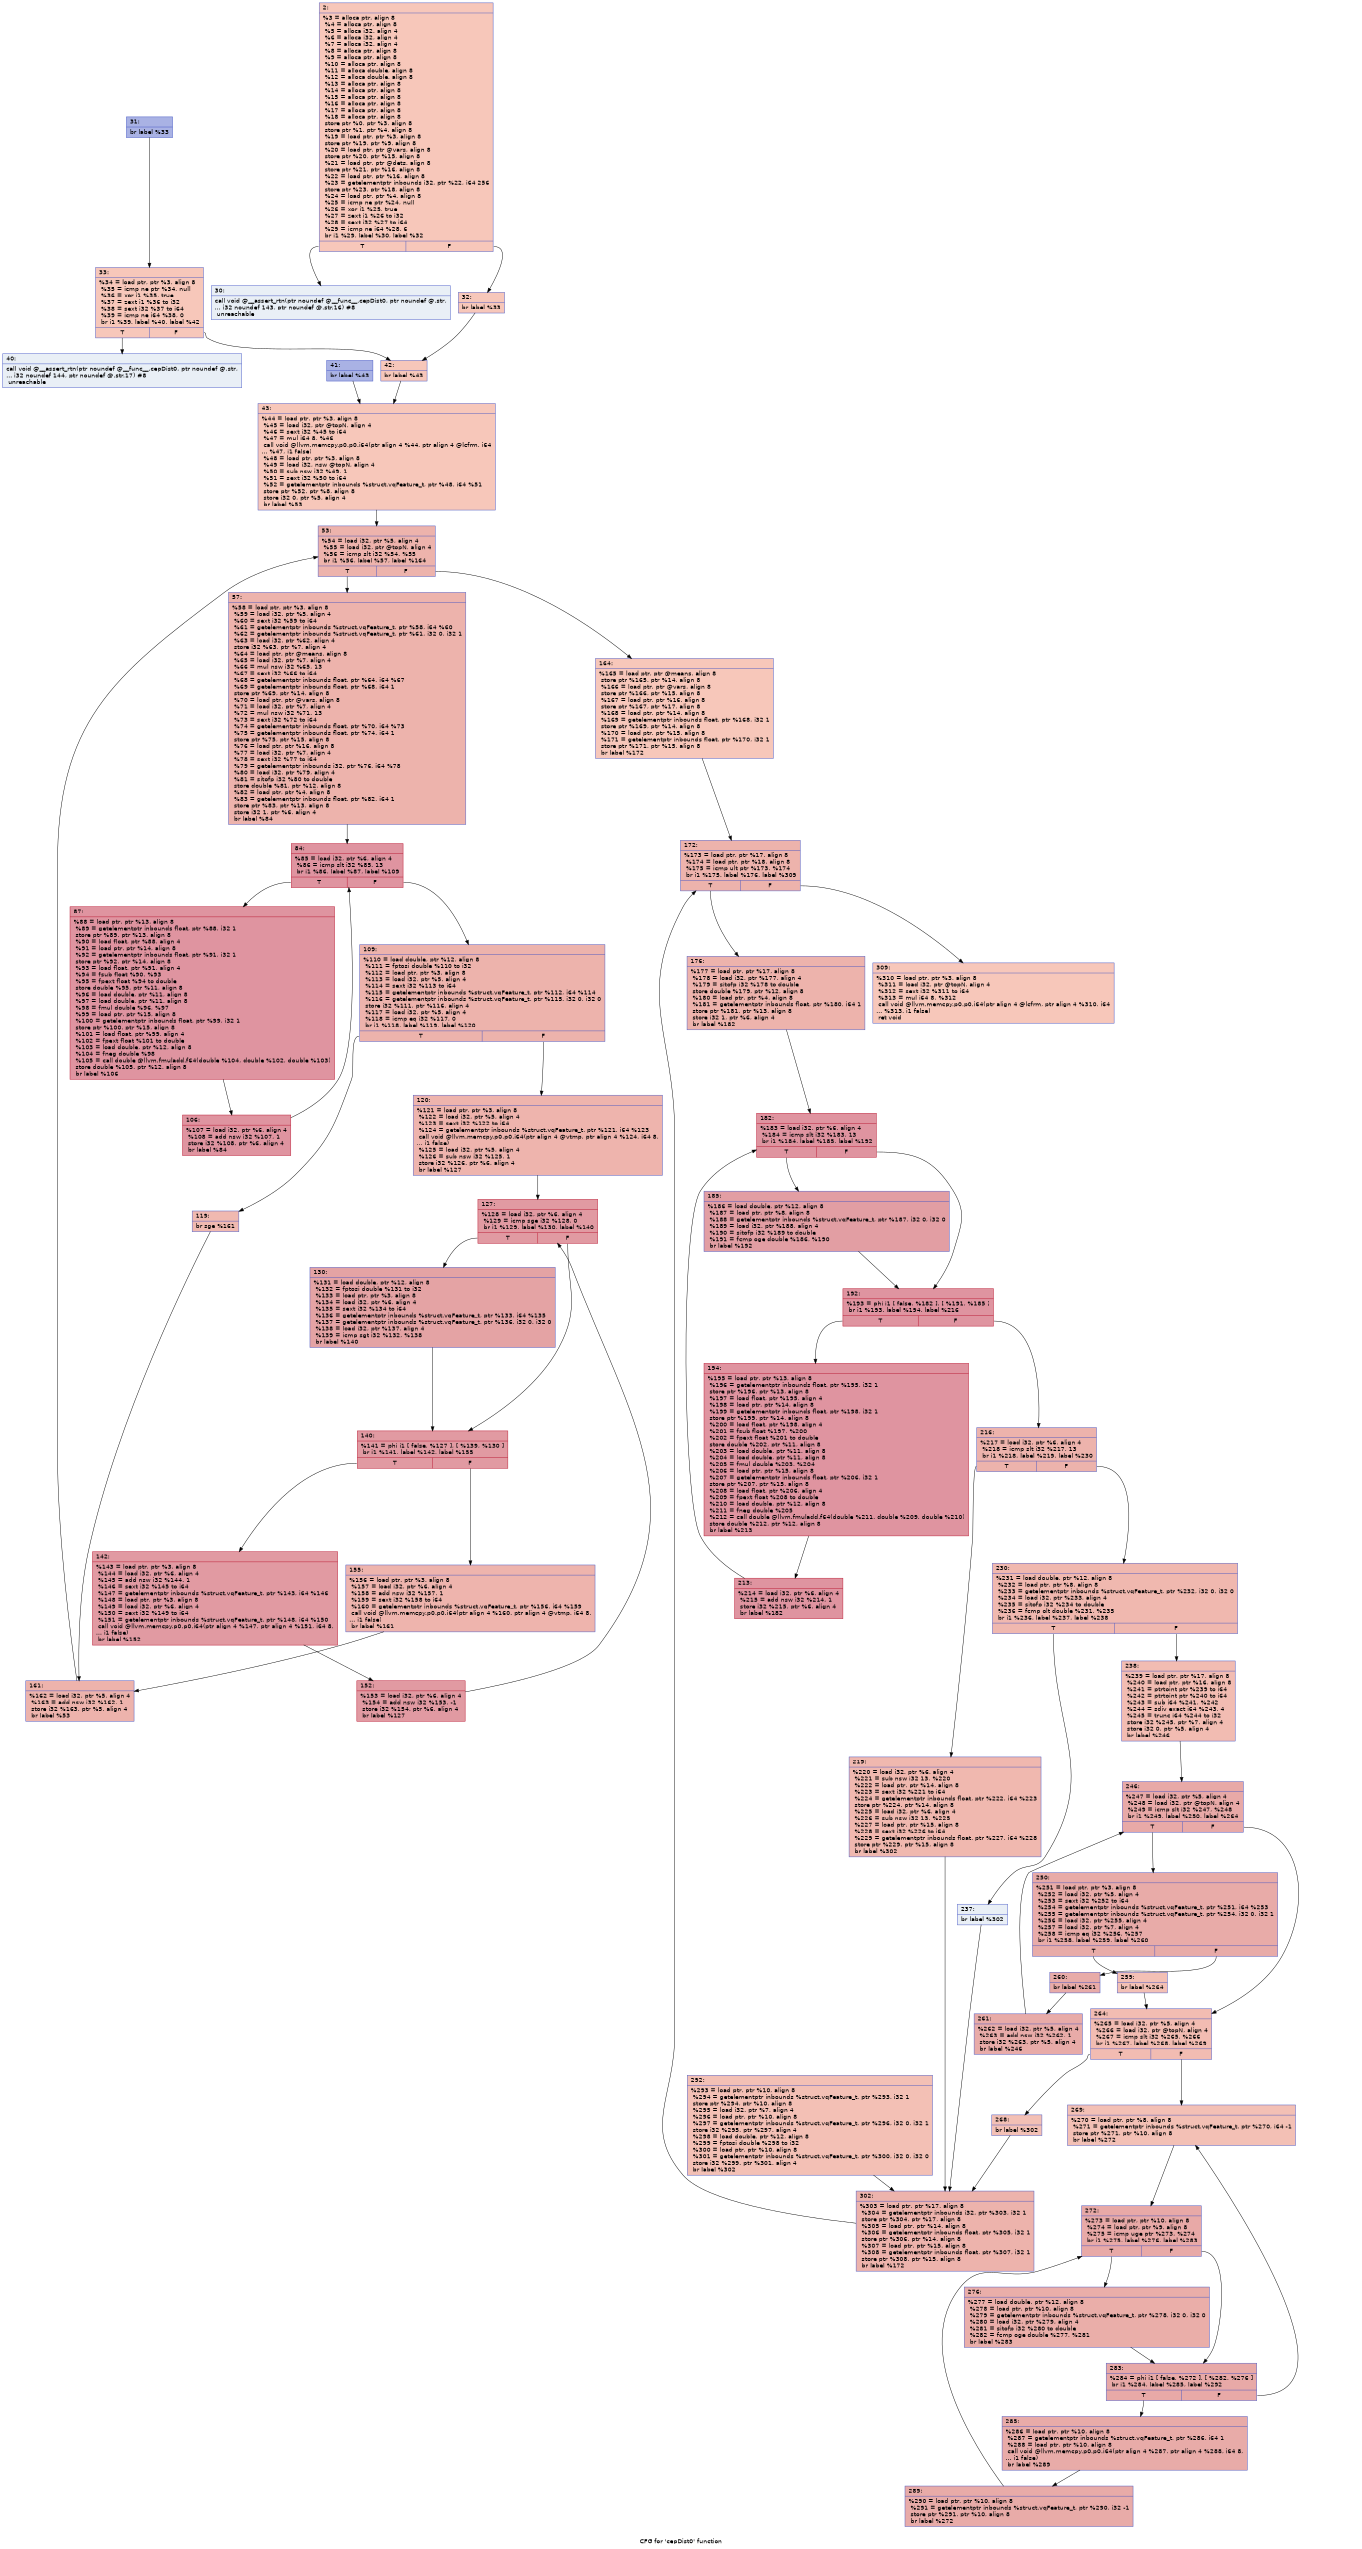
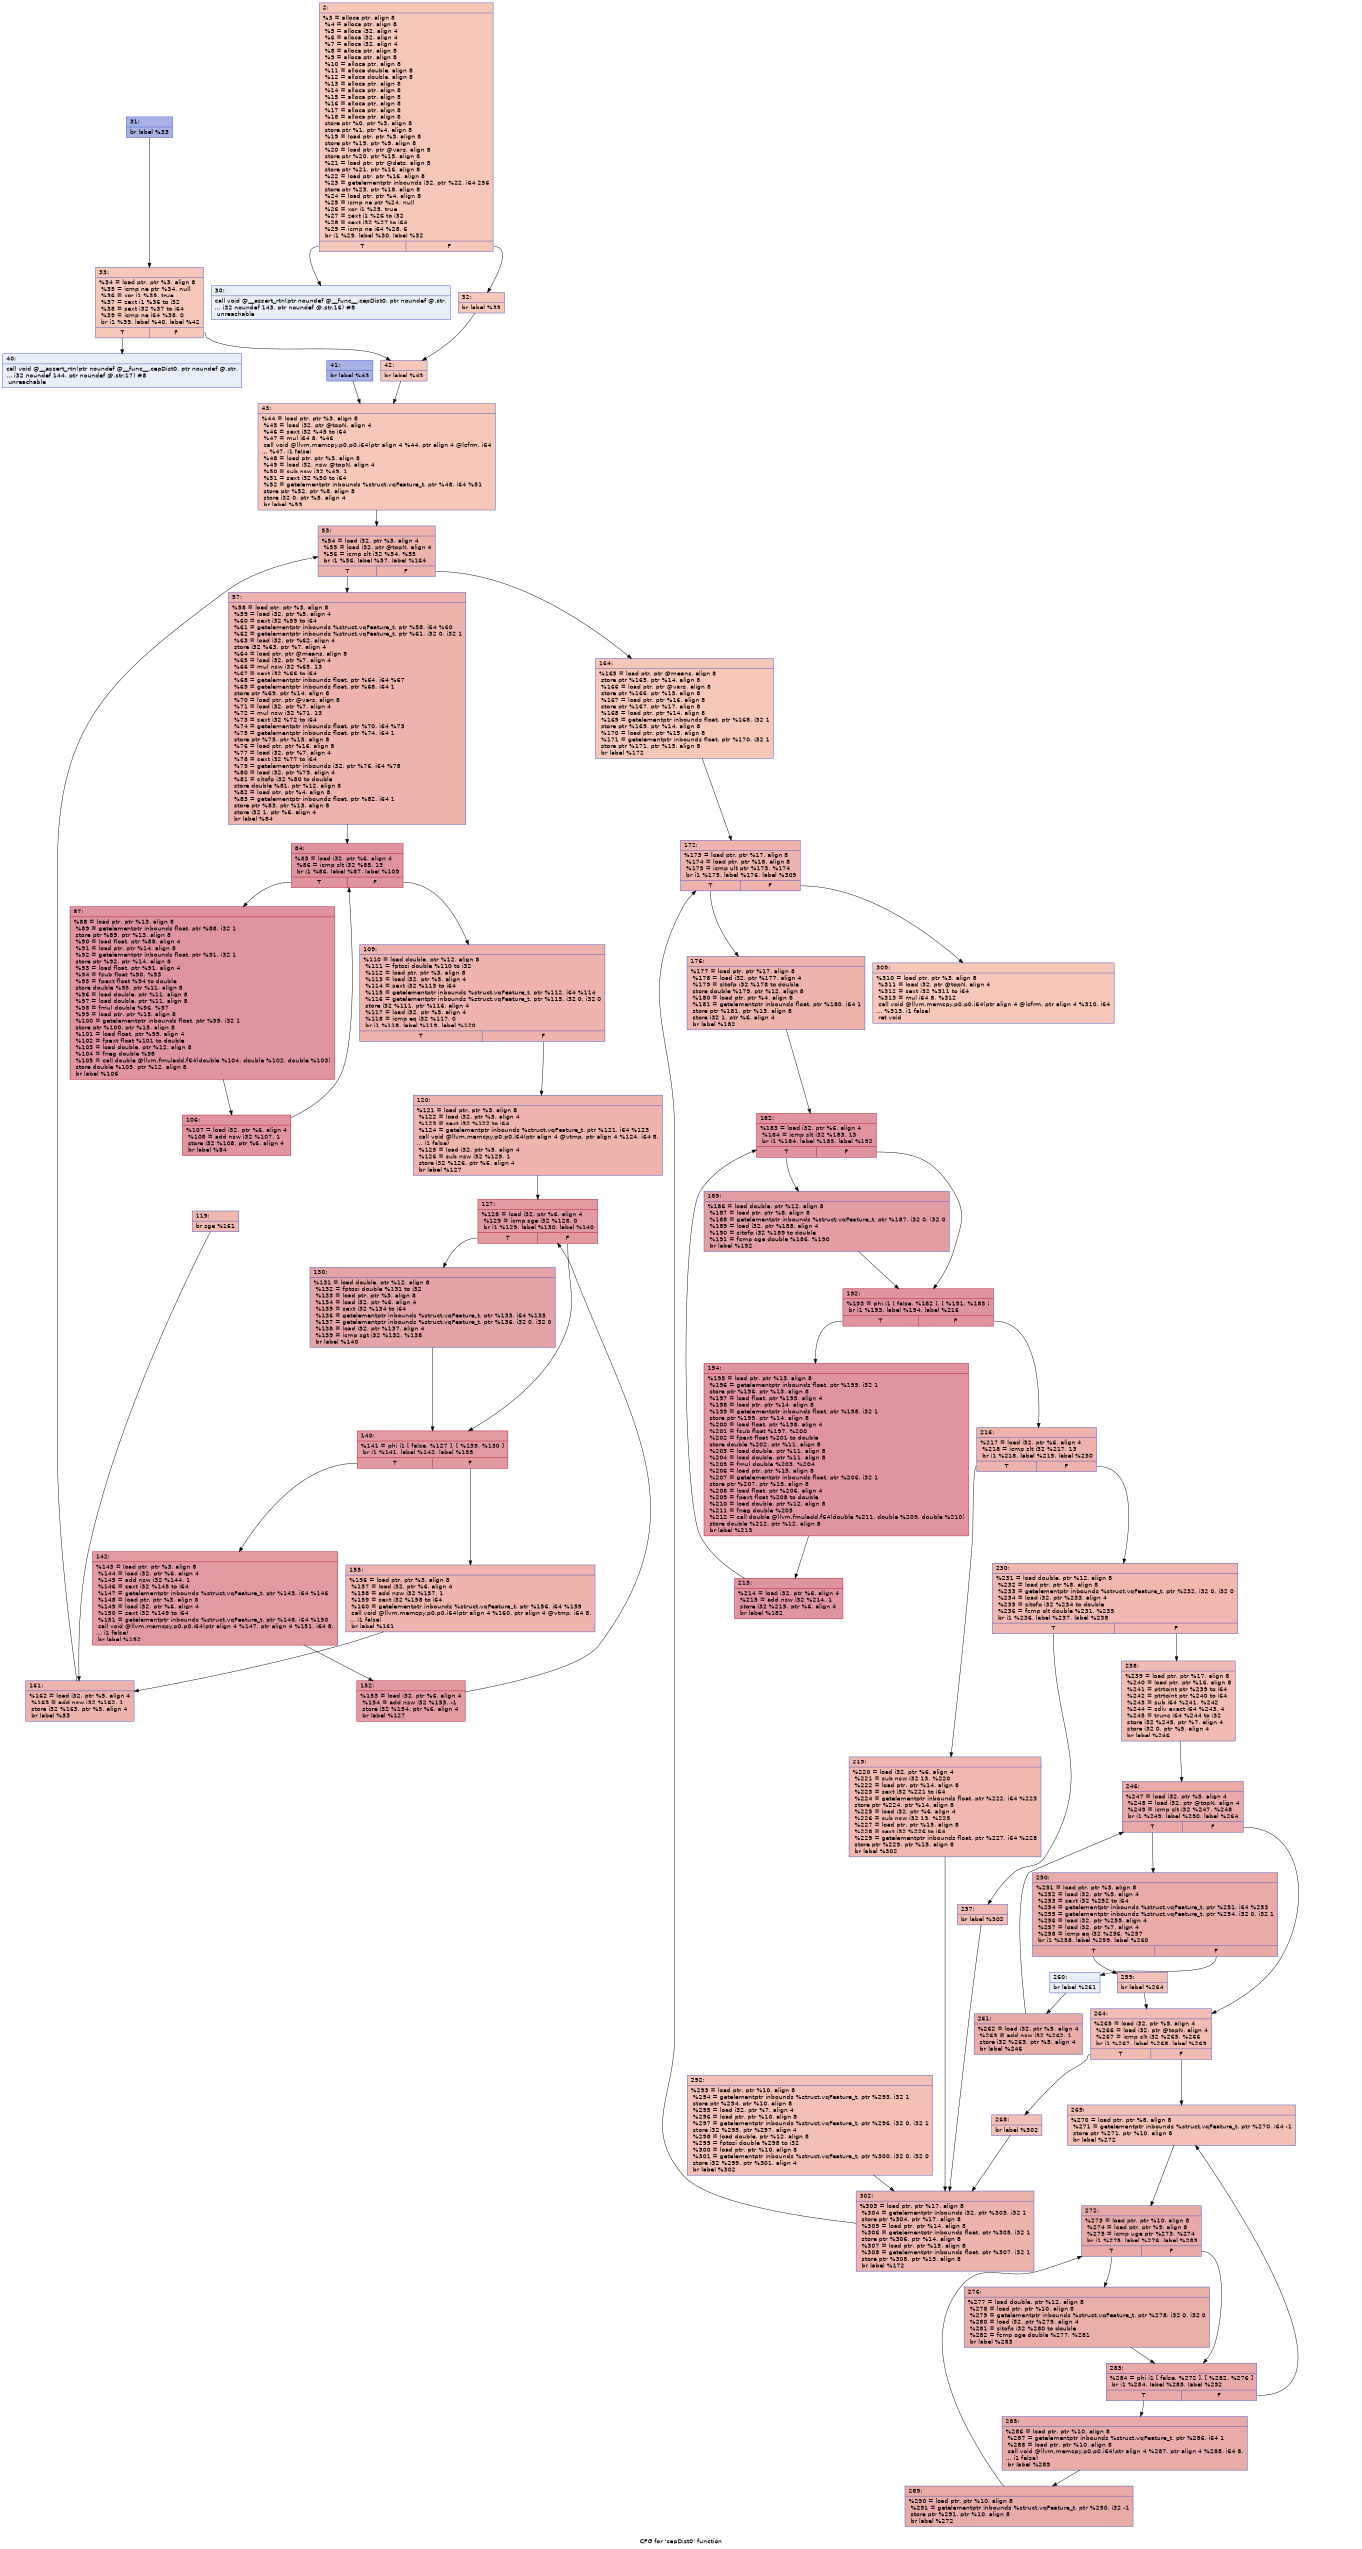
(326, 1139) -> none
(982, 1915) -> (982, 1915)
(1075, 1983) -> (1075, 1983)
